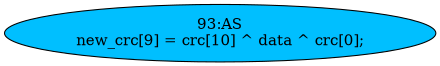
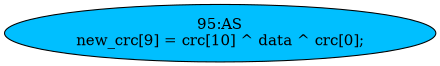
(220, 33) -> (220, 33)
